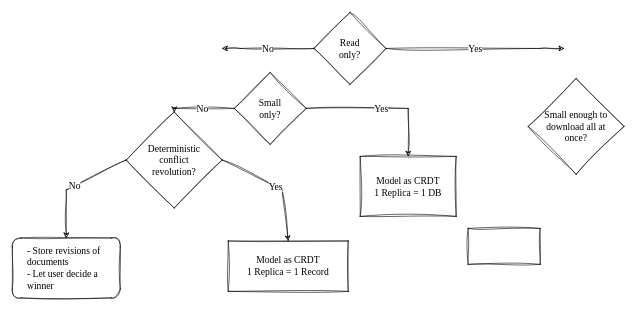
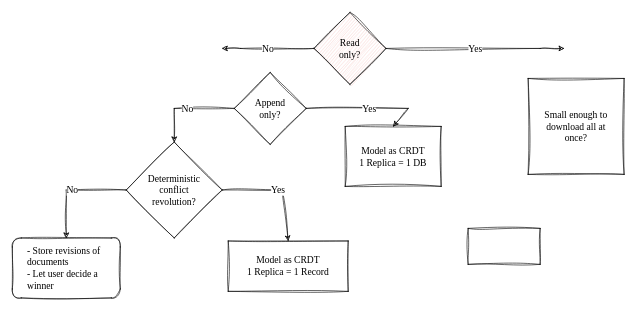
(350, 48) -> (350, 48)
(270, 108) -> (270, 108)
(576, 126) -> (576, 126)
(174, 160) -> (174, 190)
(408, 186) -> (393, 156)
